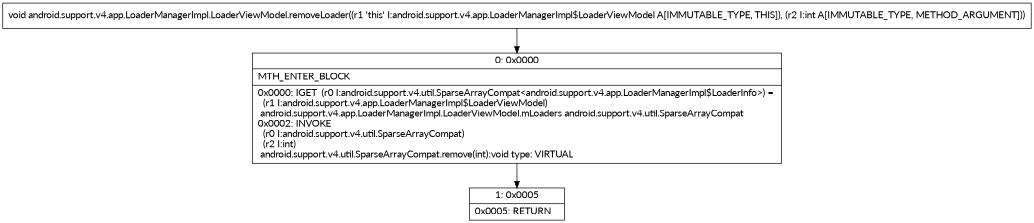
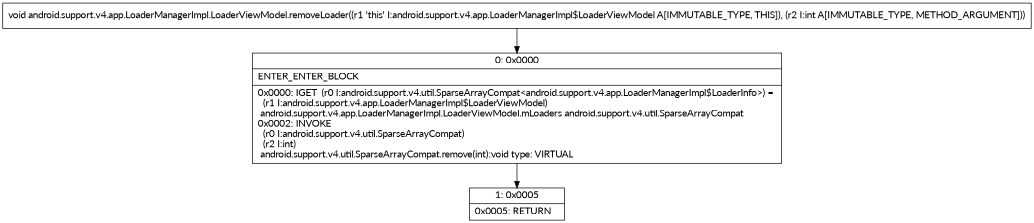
(304, 77) -> (308, 77)
